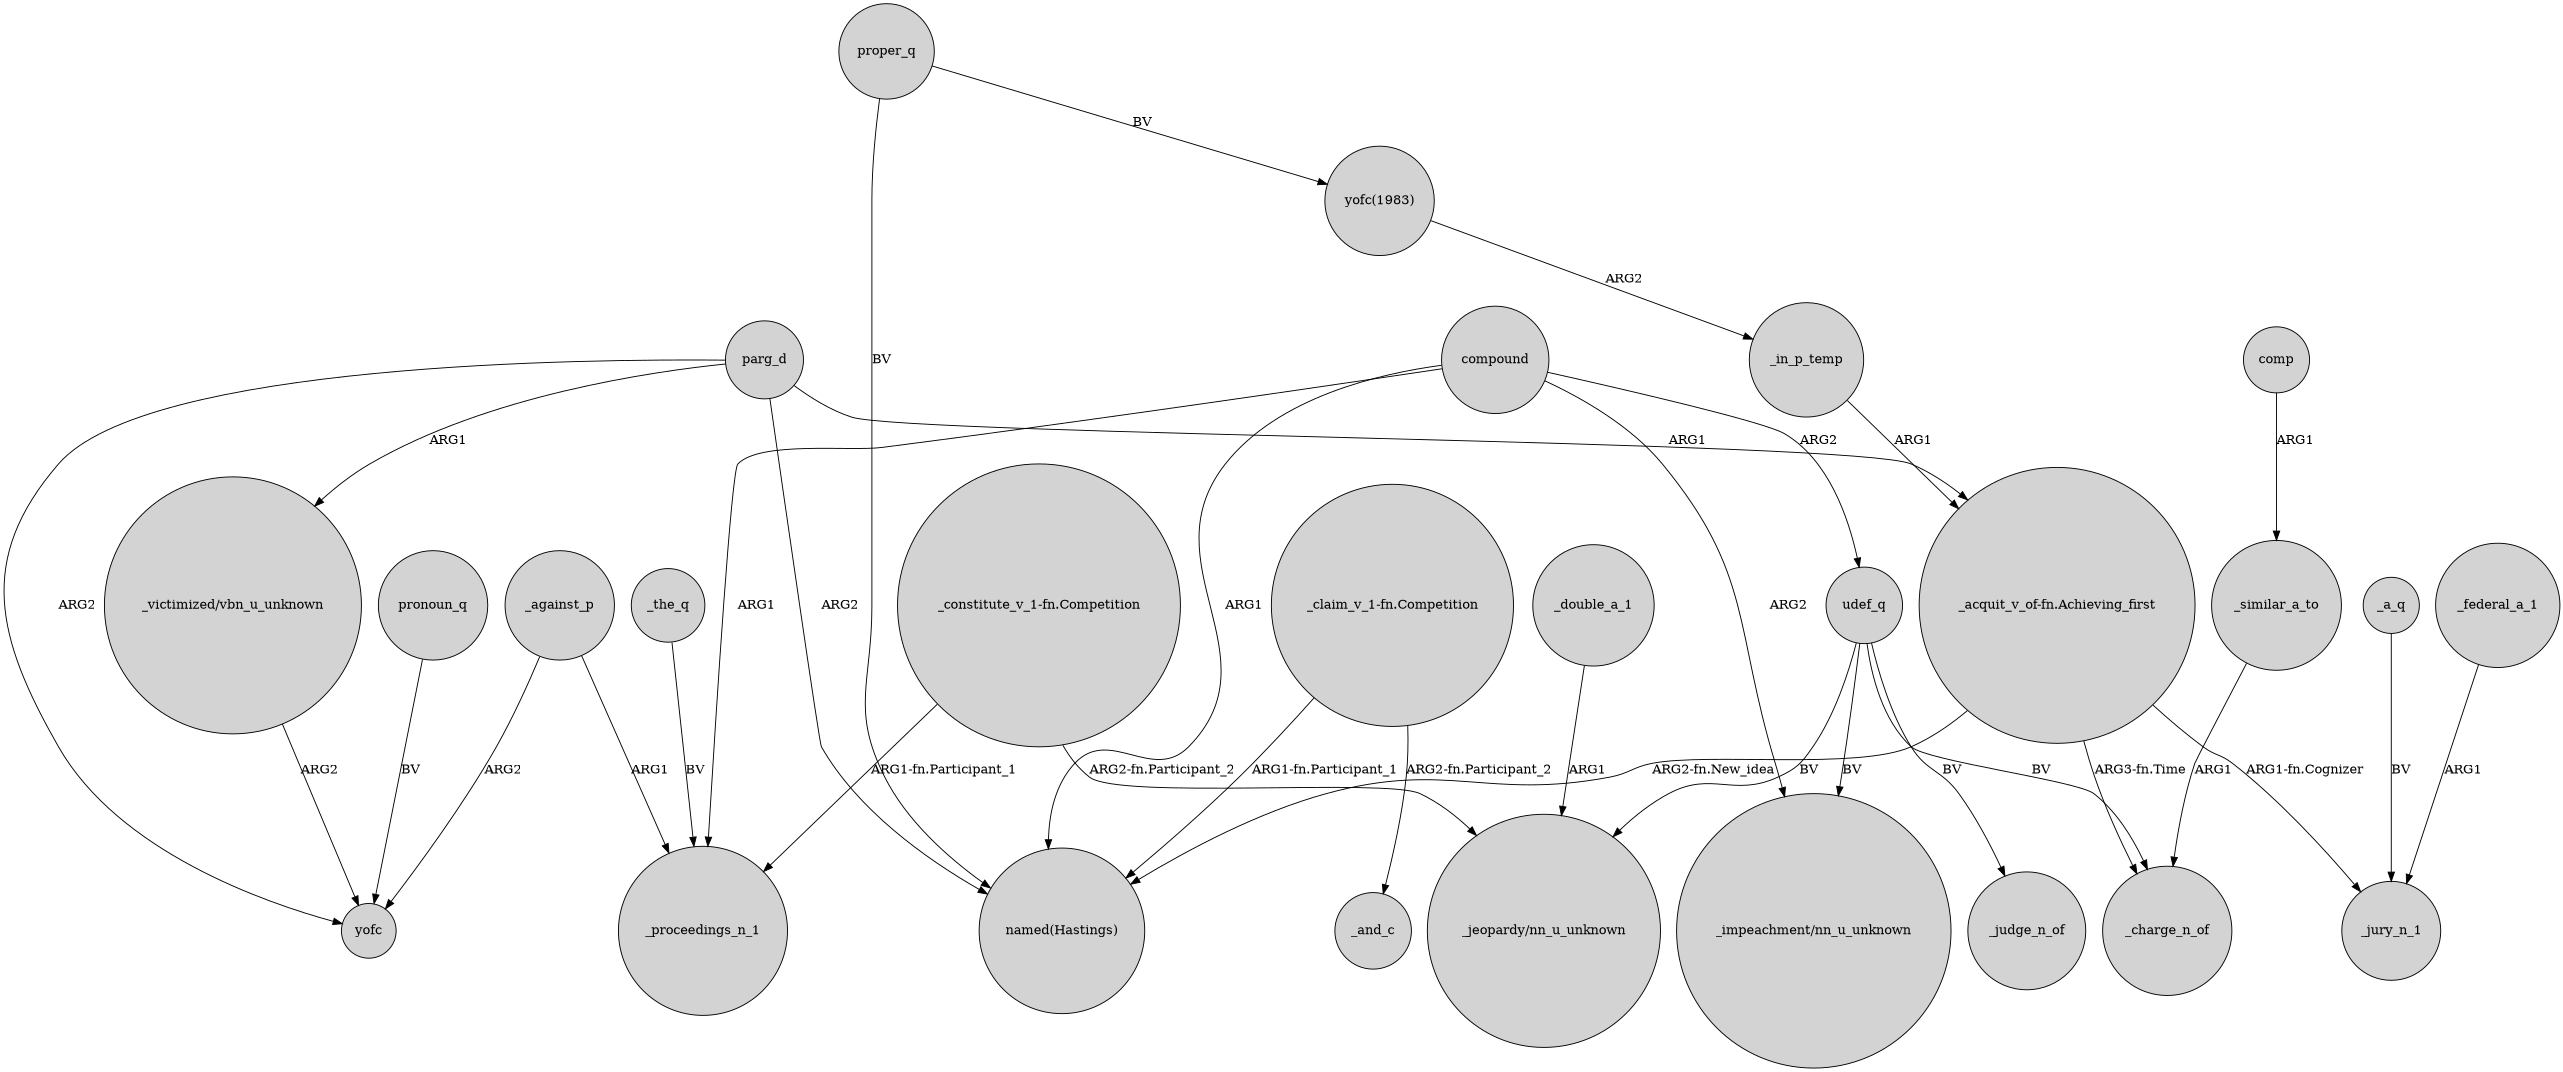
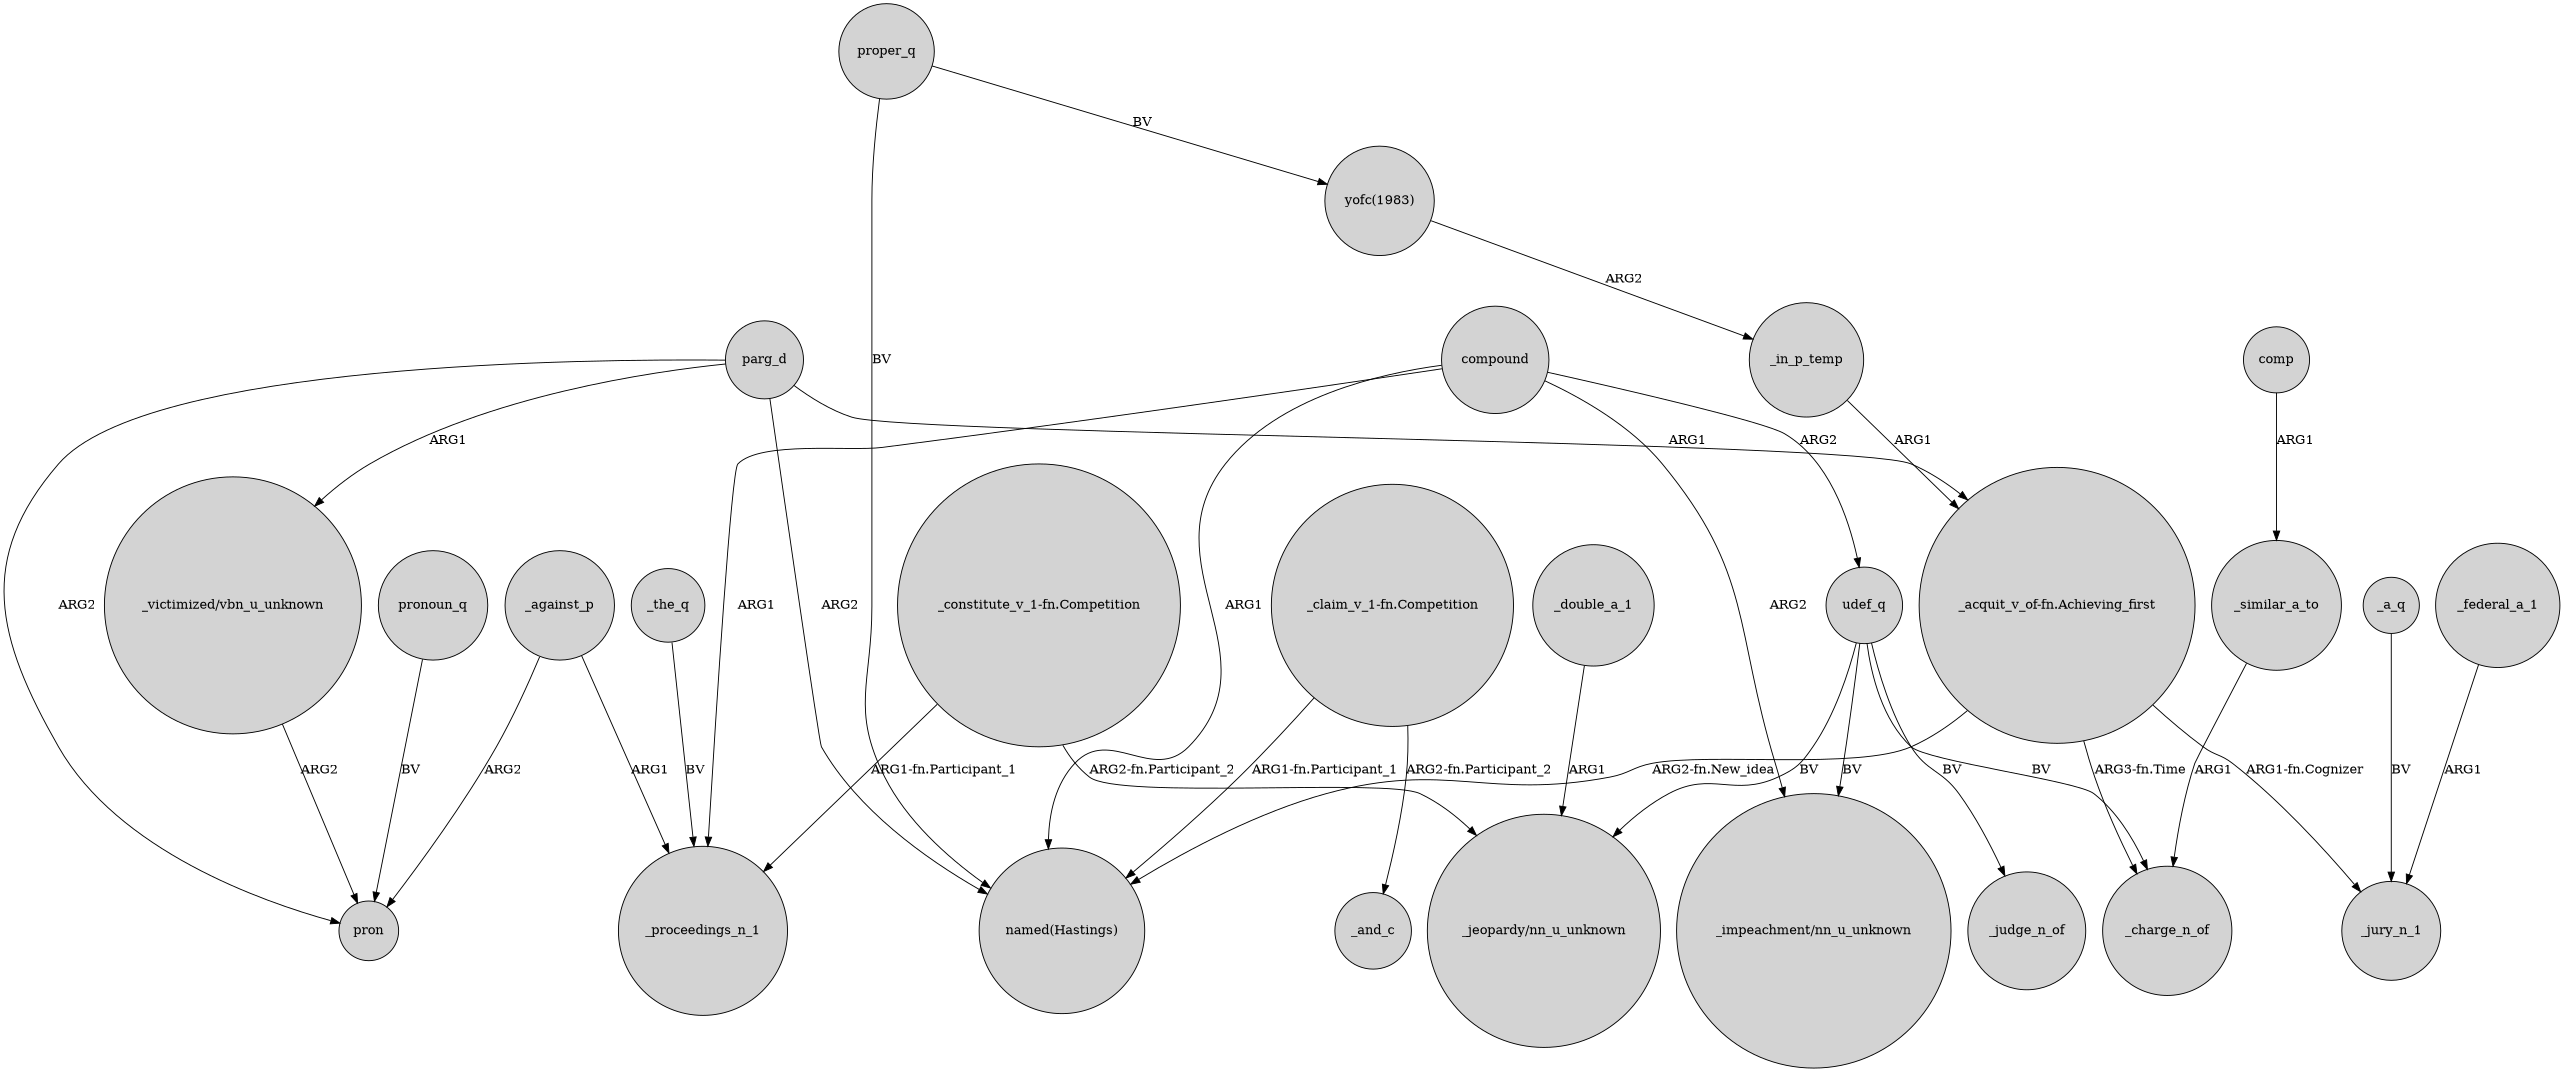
(369, 931) -> (369, 931)
